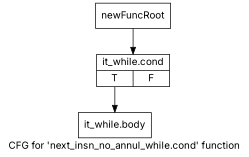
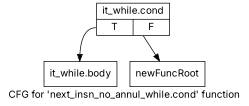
(133, 38) -> (149, 45)
